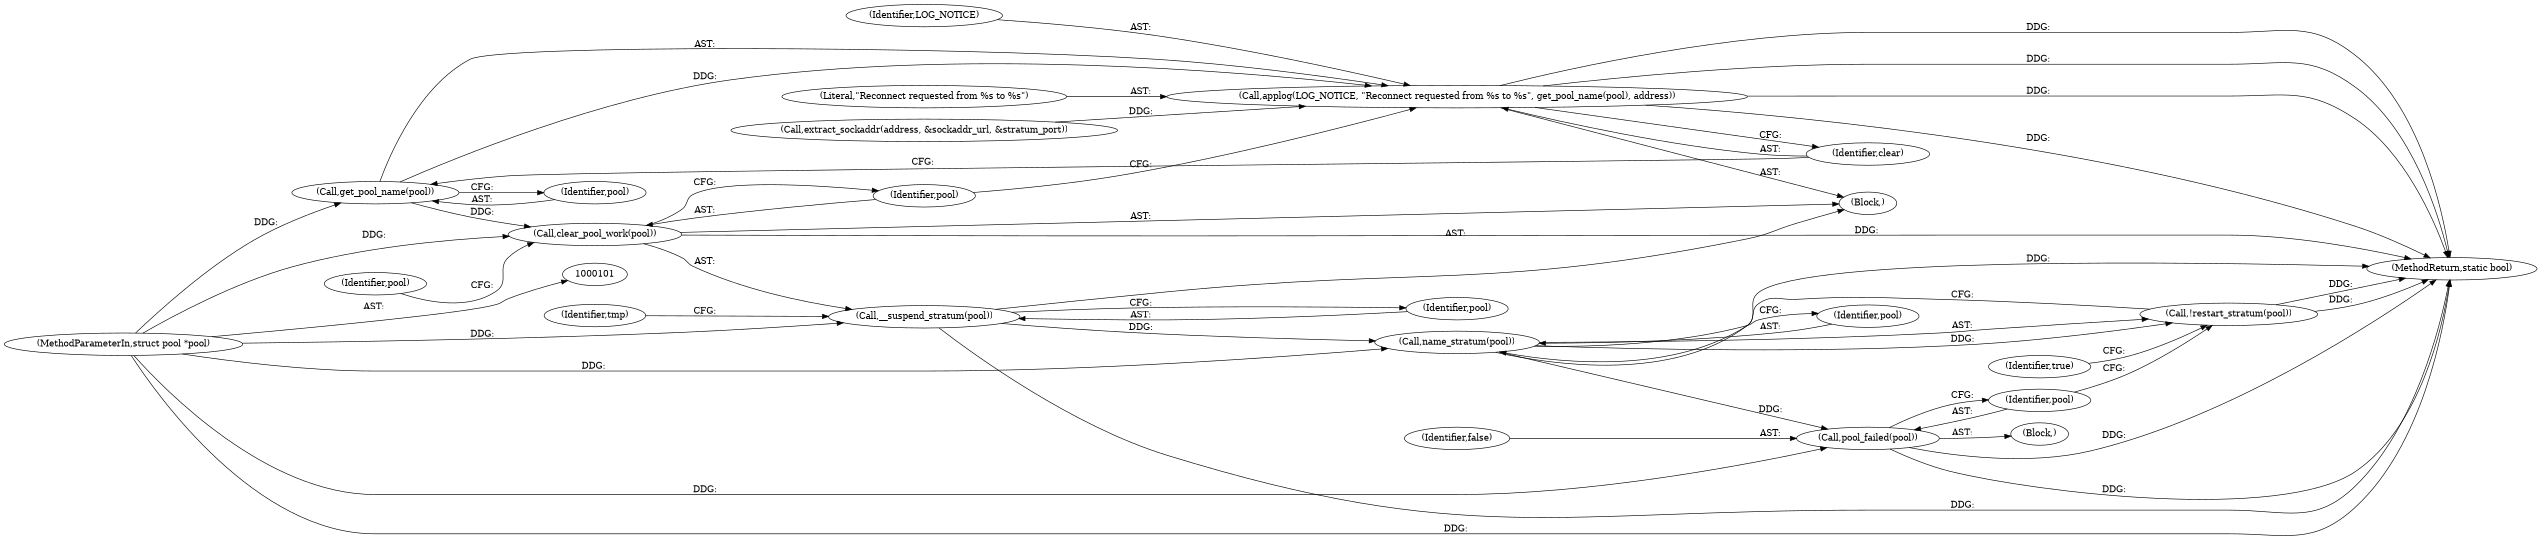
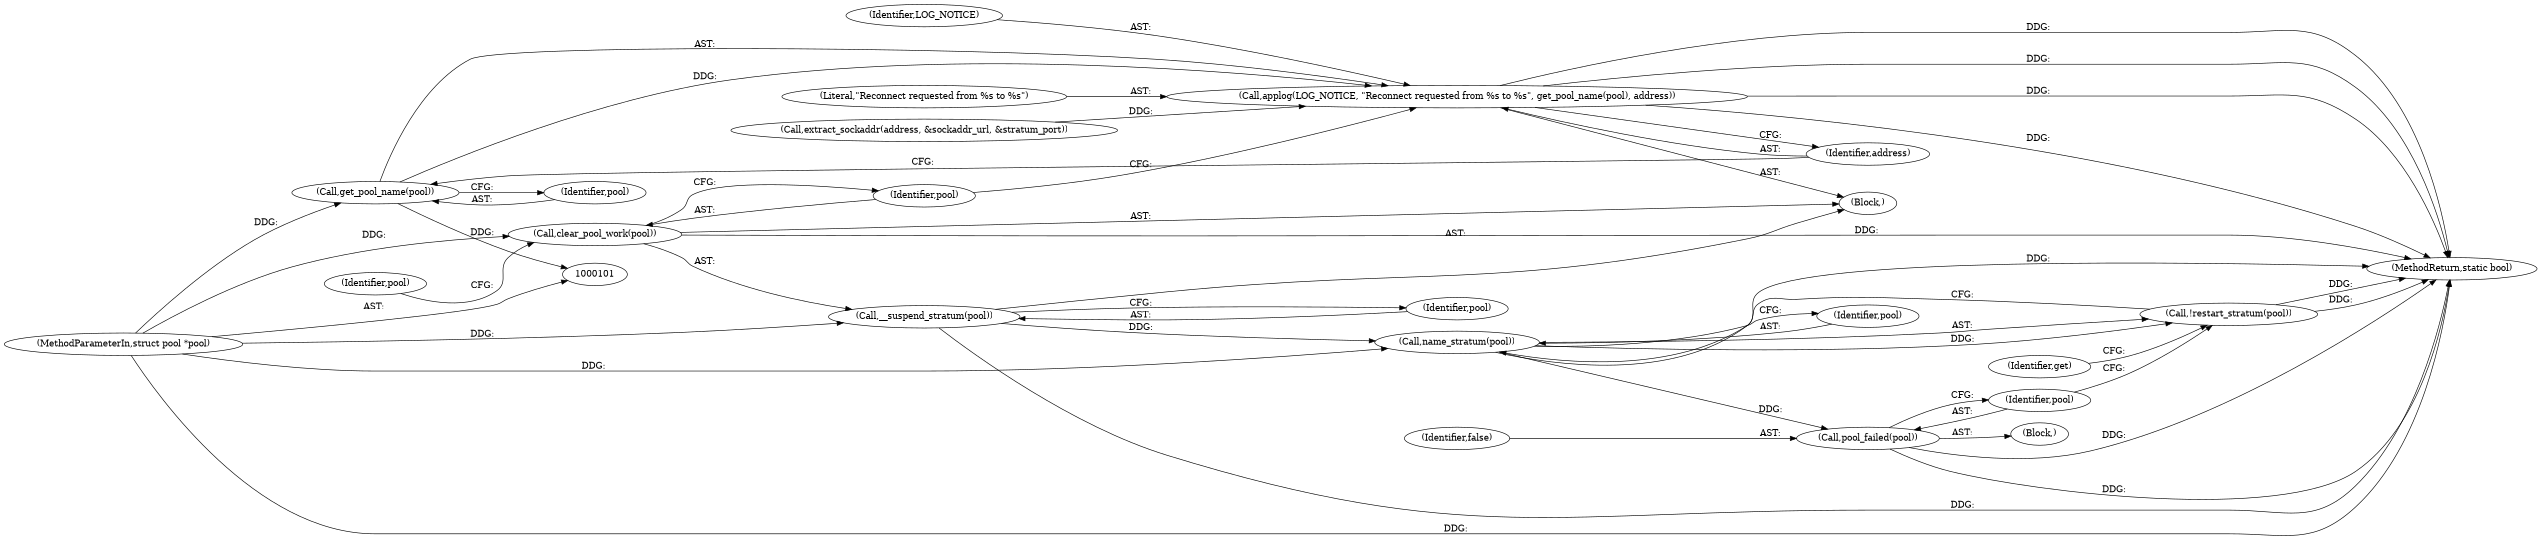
(1868, 154) -> (1868, 154)
(467, 216) -> (486, 243)
(595, 316) -> none
(2040, 367) -> (2040, 367)
(957, 495) -> none
